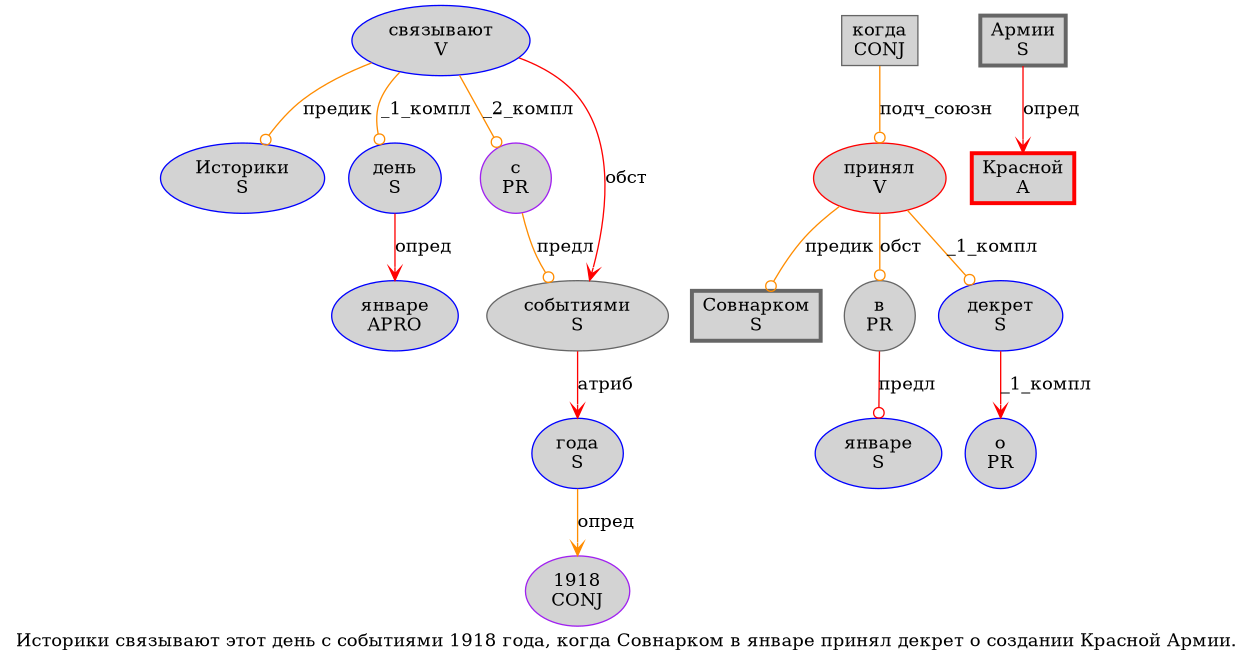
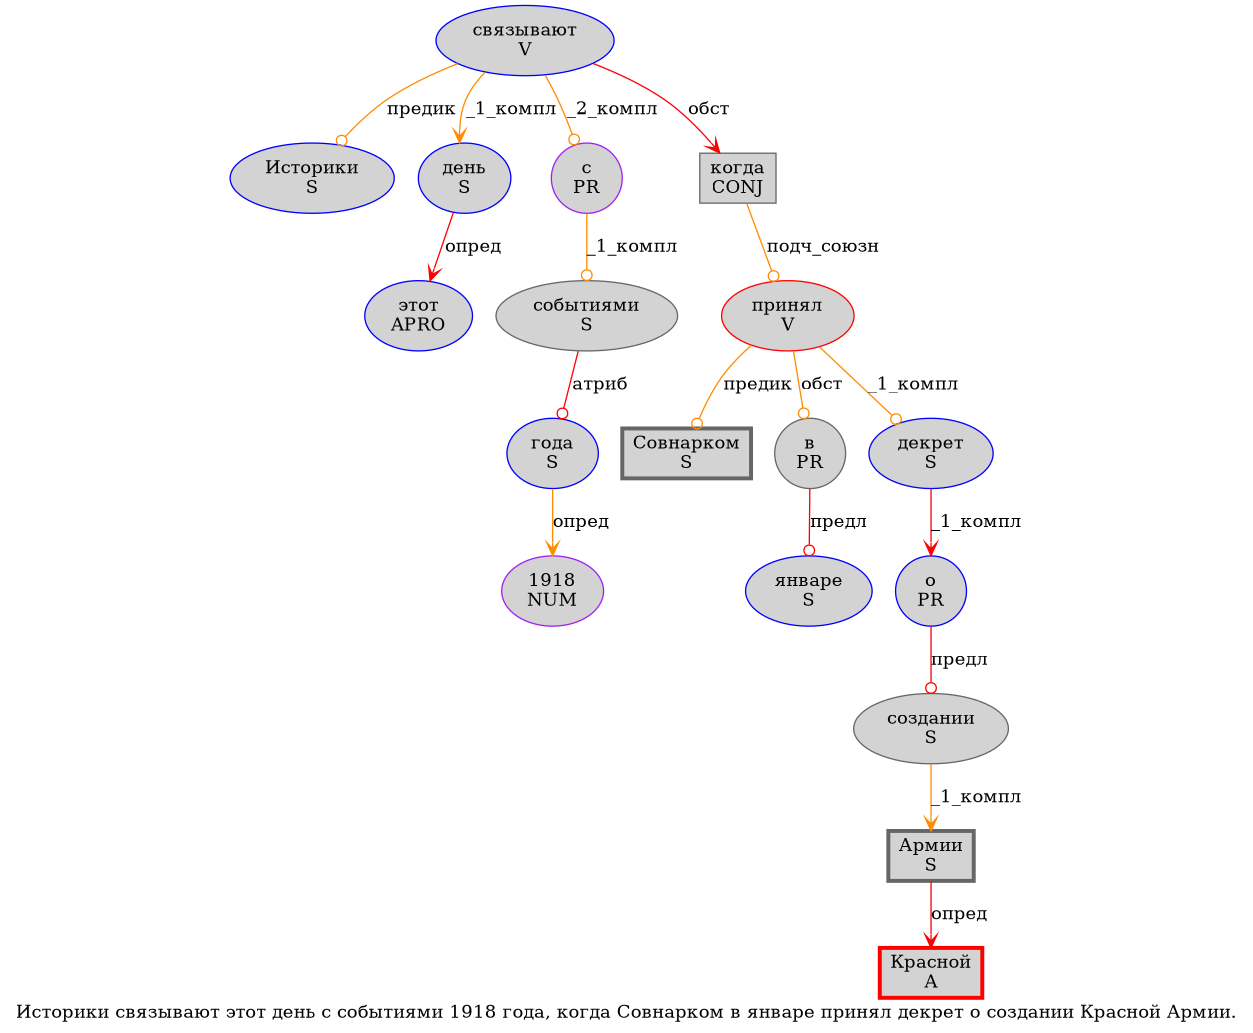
(380, 100) -> (466, 99)
(600, 144) -> (658, 95)
(566, 247) -> (633, 247)
(395, 316) -> (419, 316)
(578, 378) -> (571, 380)
(578, 591) -> (553, 591)
none -> (931, 729)
